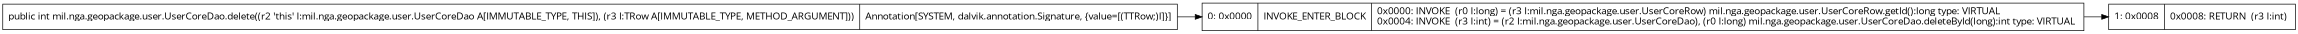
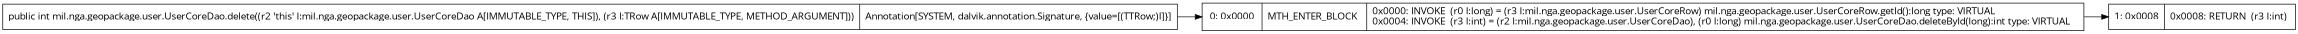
(1315, 17) -> (1312, 17)
